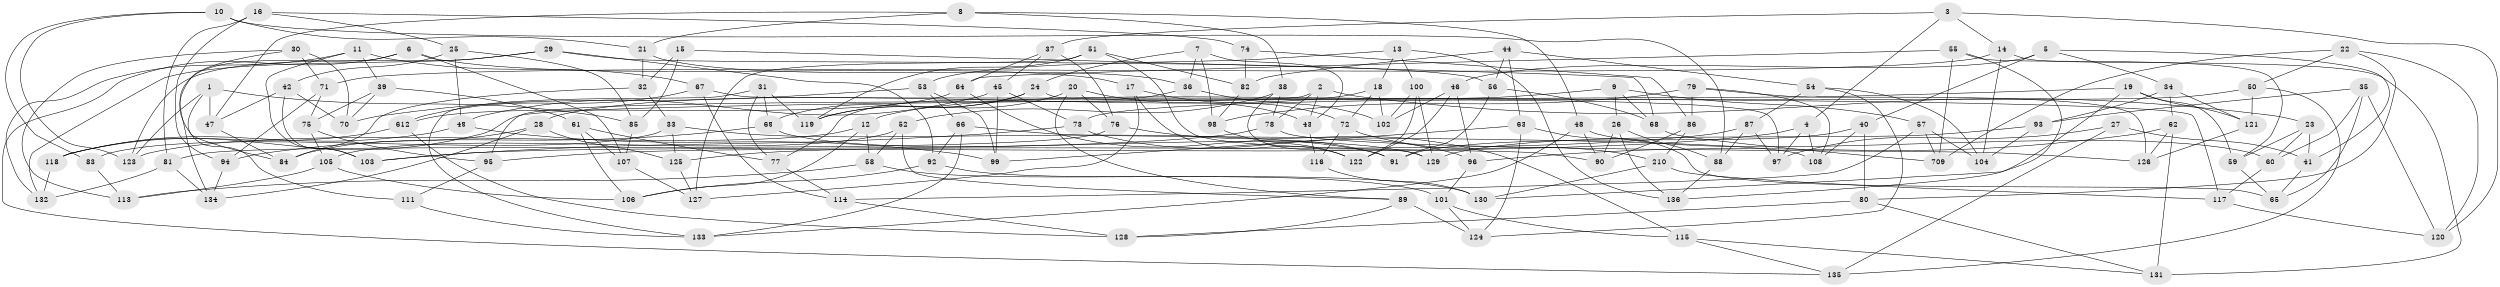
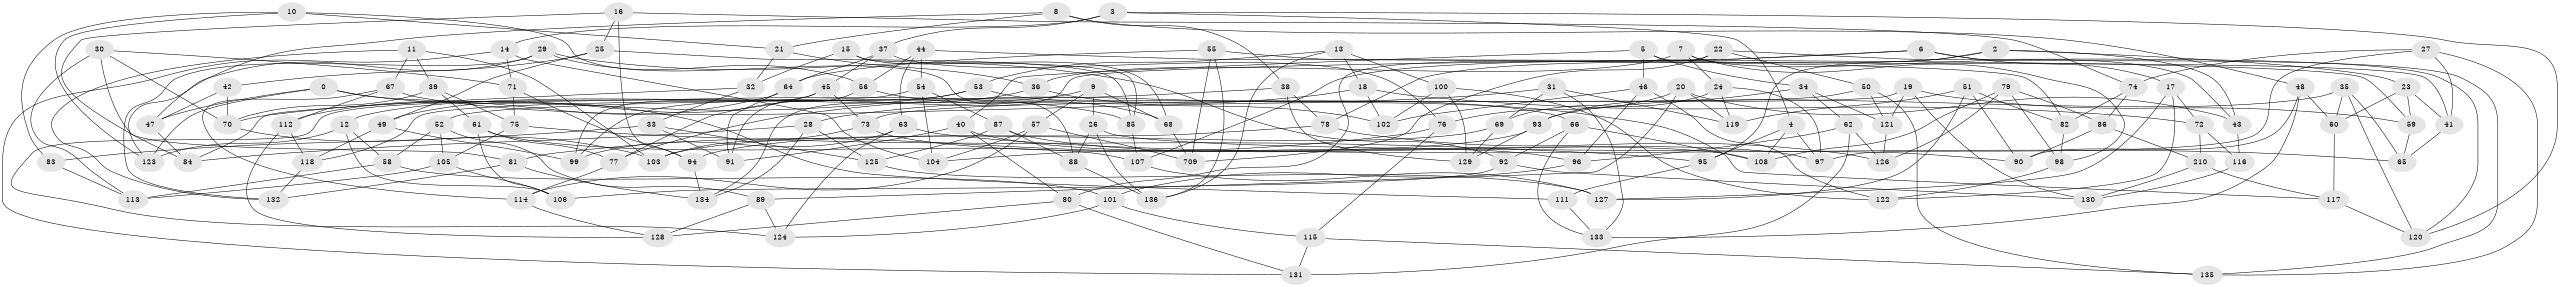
none -> (2277, 56)
(210, 87) -> (324, 87)
(403, 125) -> (286, 125)
(288, 134) -> (442, 139)
